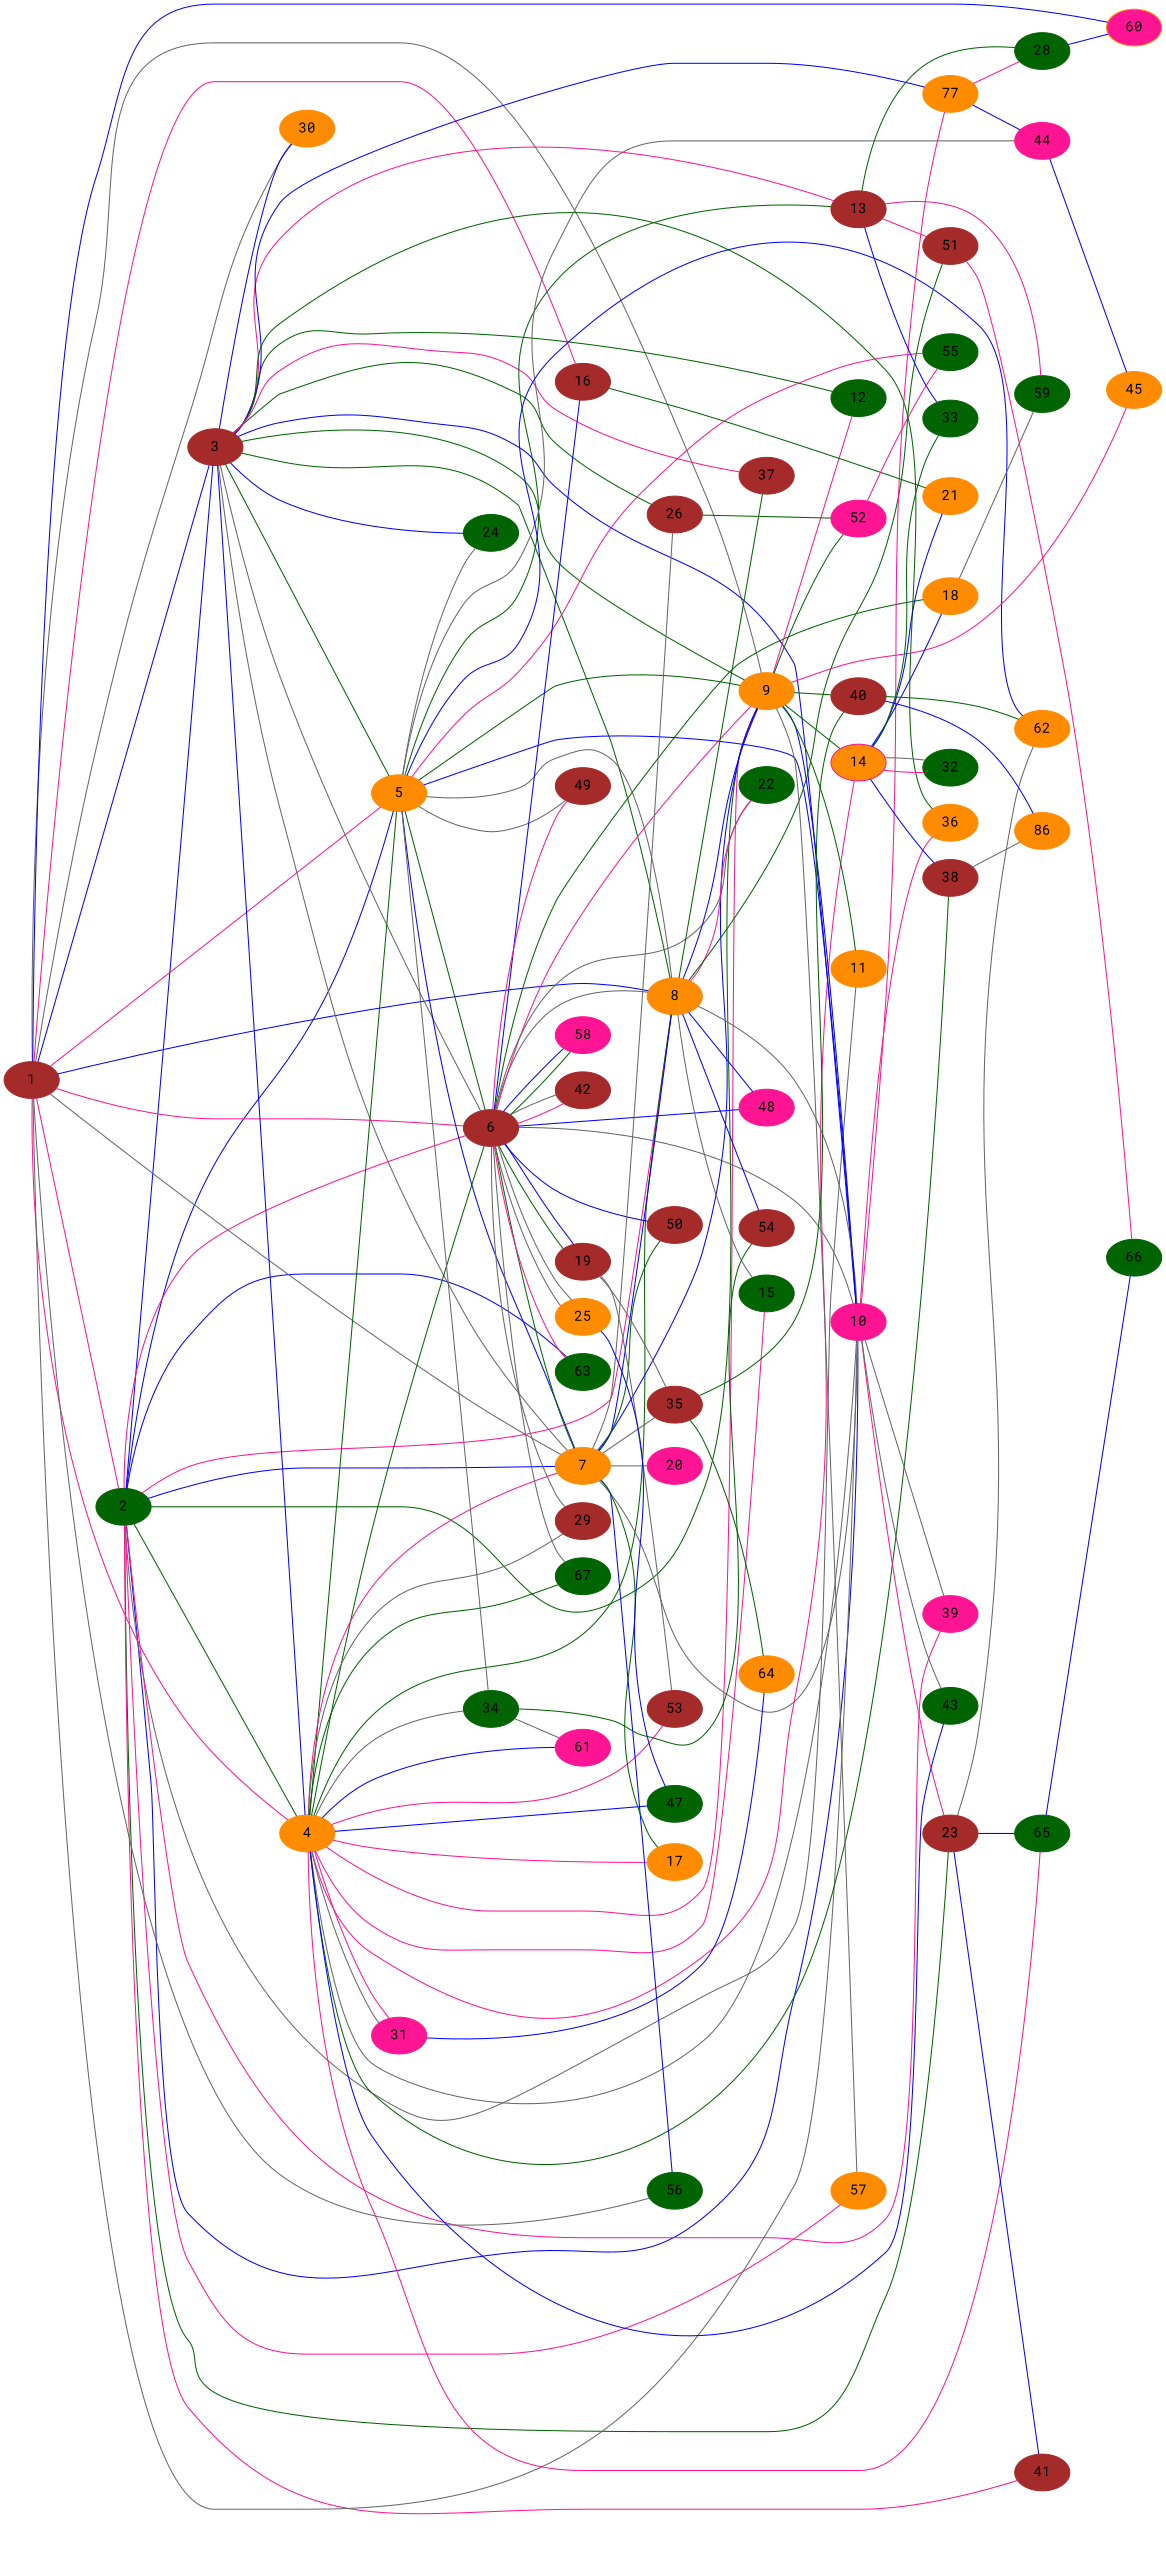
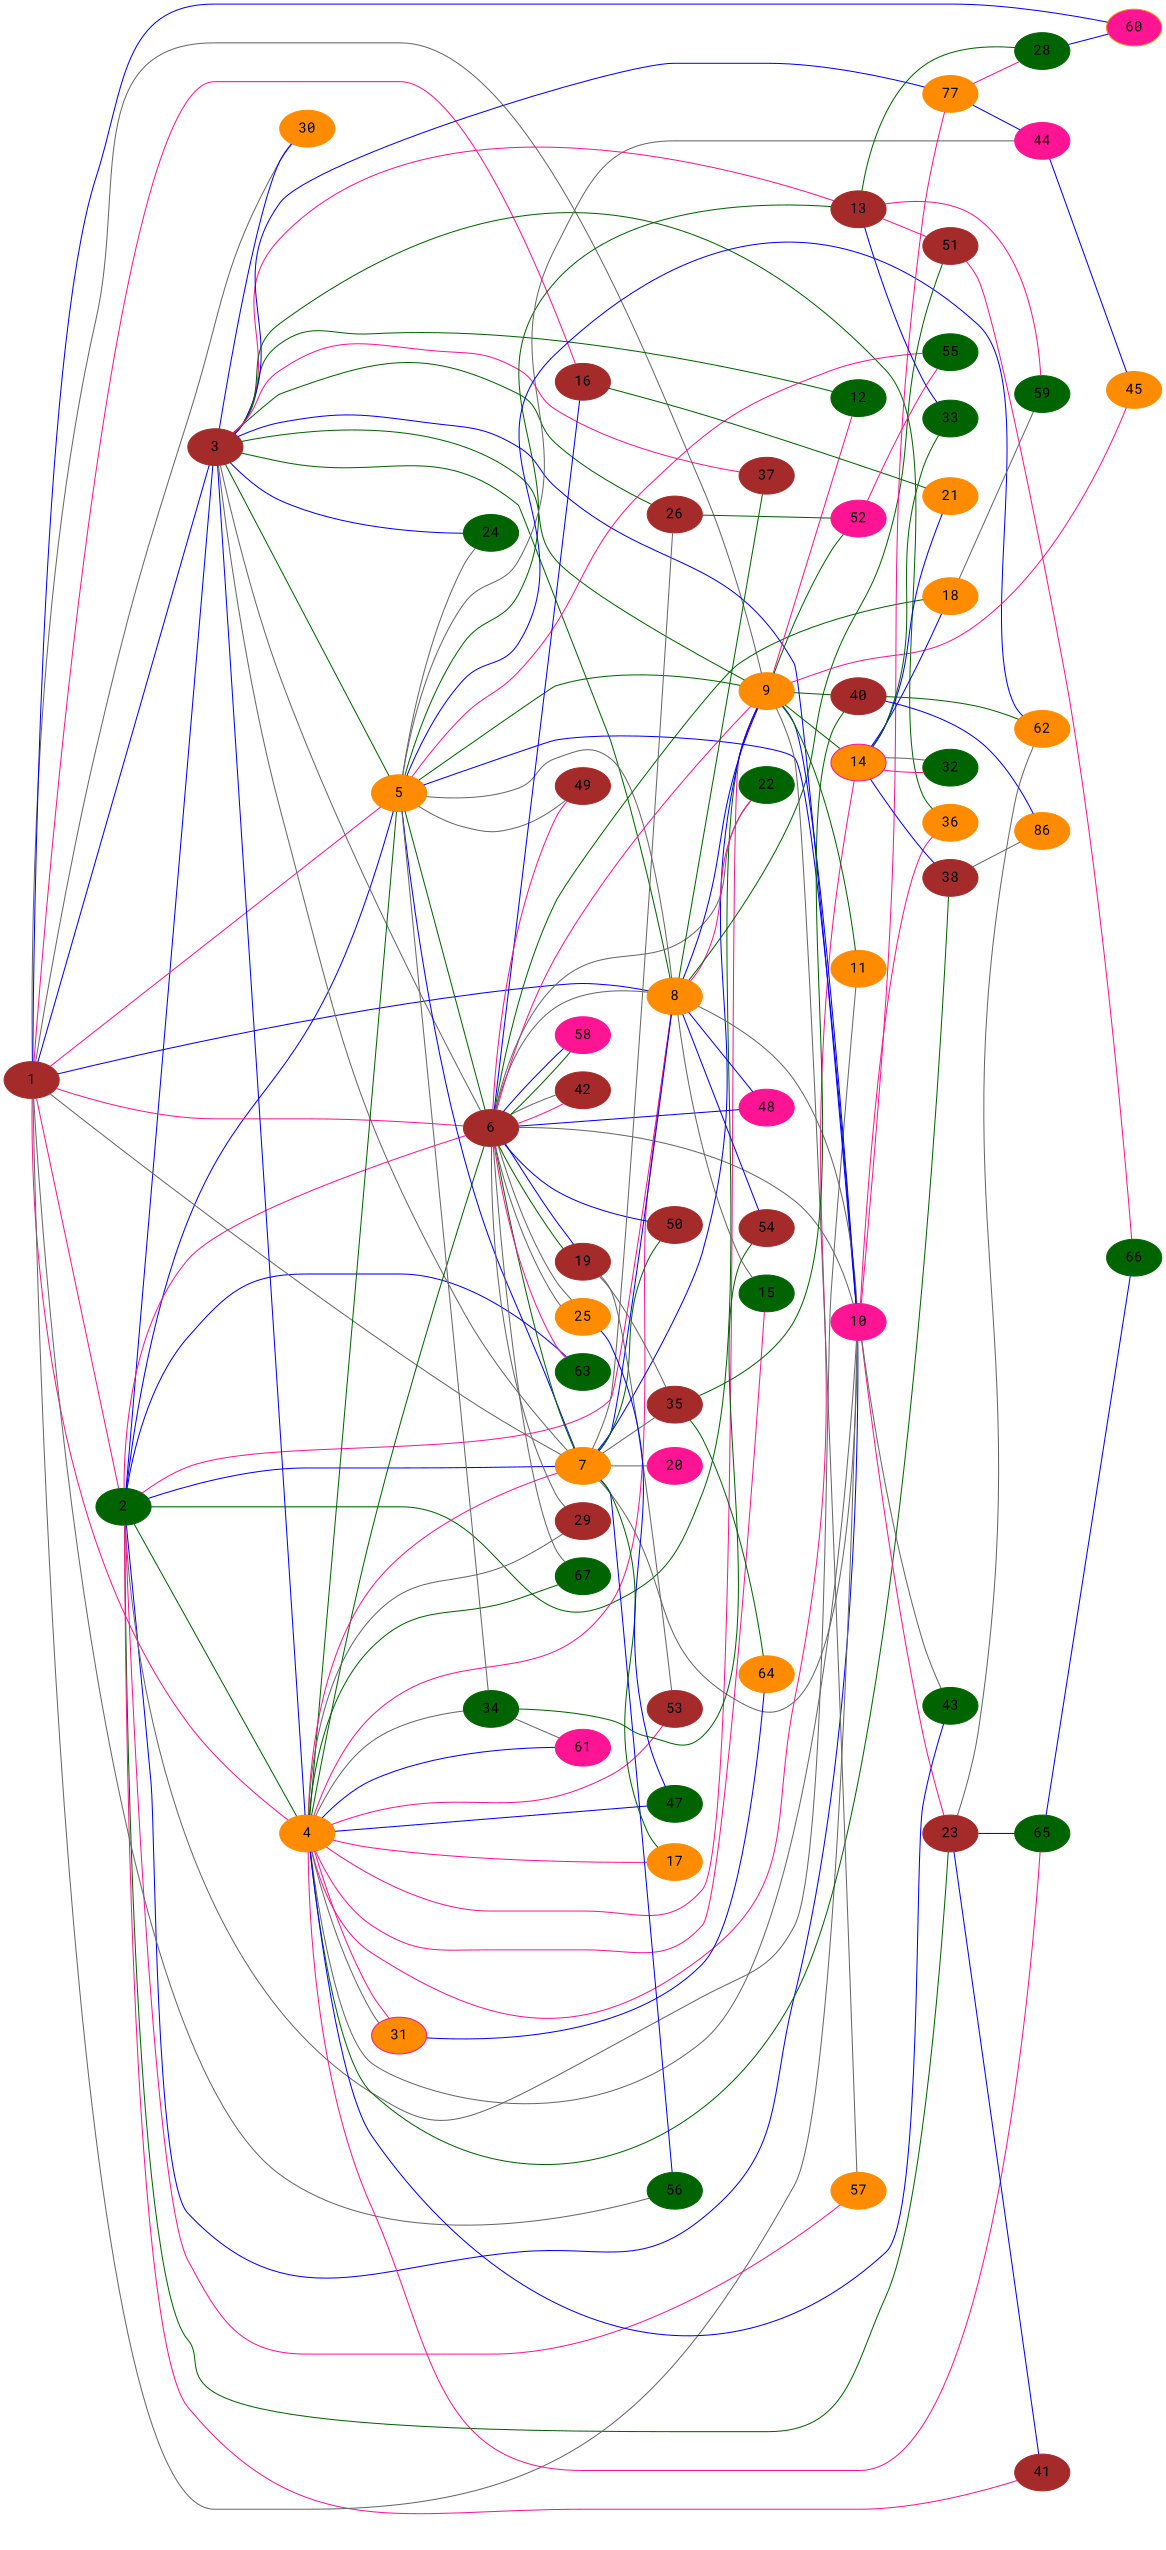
(645, 1406) -> (645, 1406)
(950, 1614) -> none
(399, 2036) -> (399, 2036)
